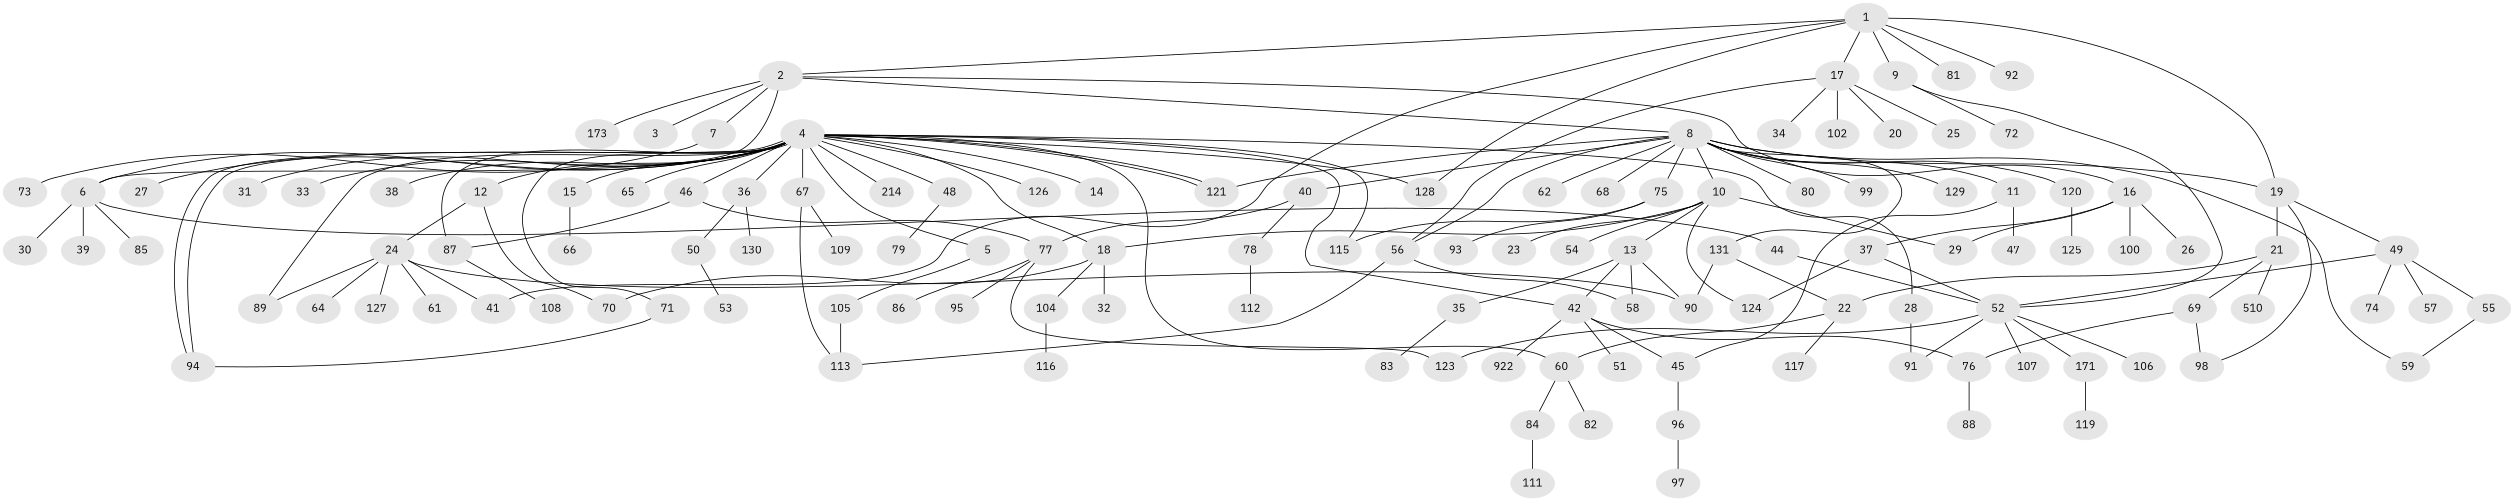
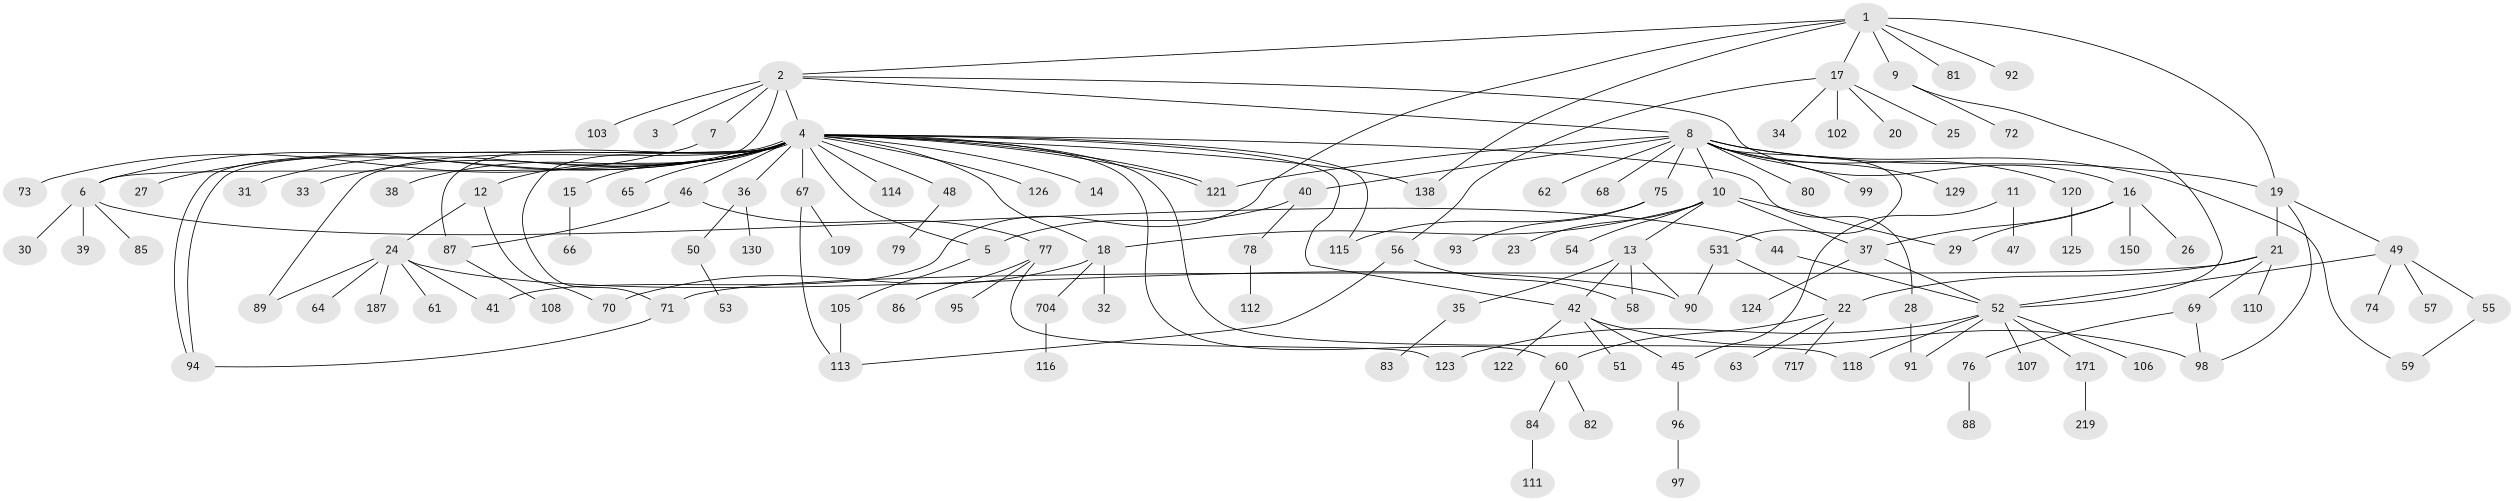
none -> (792, 105)
(597, 134) -> (597, 134)
(1852, 162) -> none
(1533, 170) -> none
(892, 192) -> (892, 192)
(1425, 192) -> (1425, 192)
(1169, 221) -> (1153, 220)
(1719, 251) -> (1719, 251)
(2130, 251) -> (2130, 251)
(1689, 261) -> (1793, 222)
none -> (1549, 273)
(377, 309) -> (377, 309)
(1046, 309) -> (1046, 309)
(2253, 309) -> (2253, 309)
(1772, 338) -> (1888, 338)
(1504, 367) -> (1504, 367)
none -> (1736, 367)
(1794, 367) -> (1794, 367)
none -> (1853, 367)
(2086, 425) -> (2086, 425)
